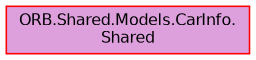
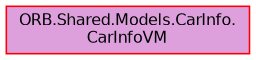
(128, 30) -> (128, 30)
